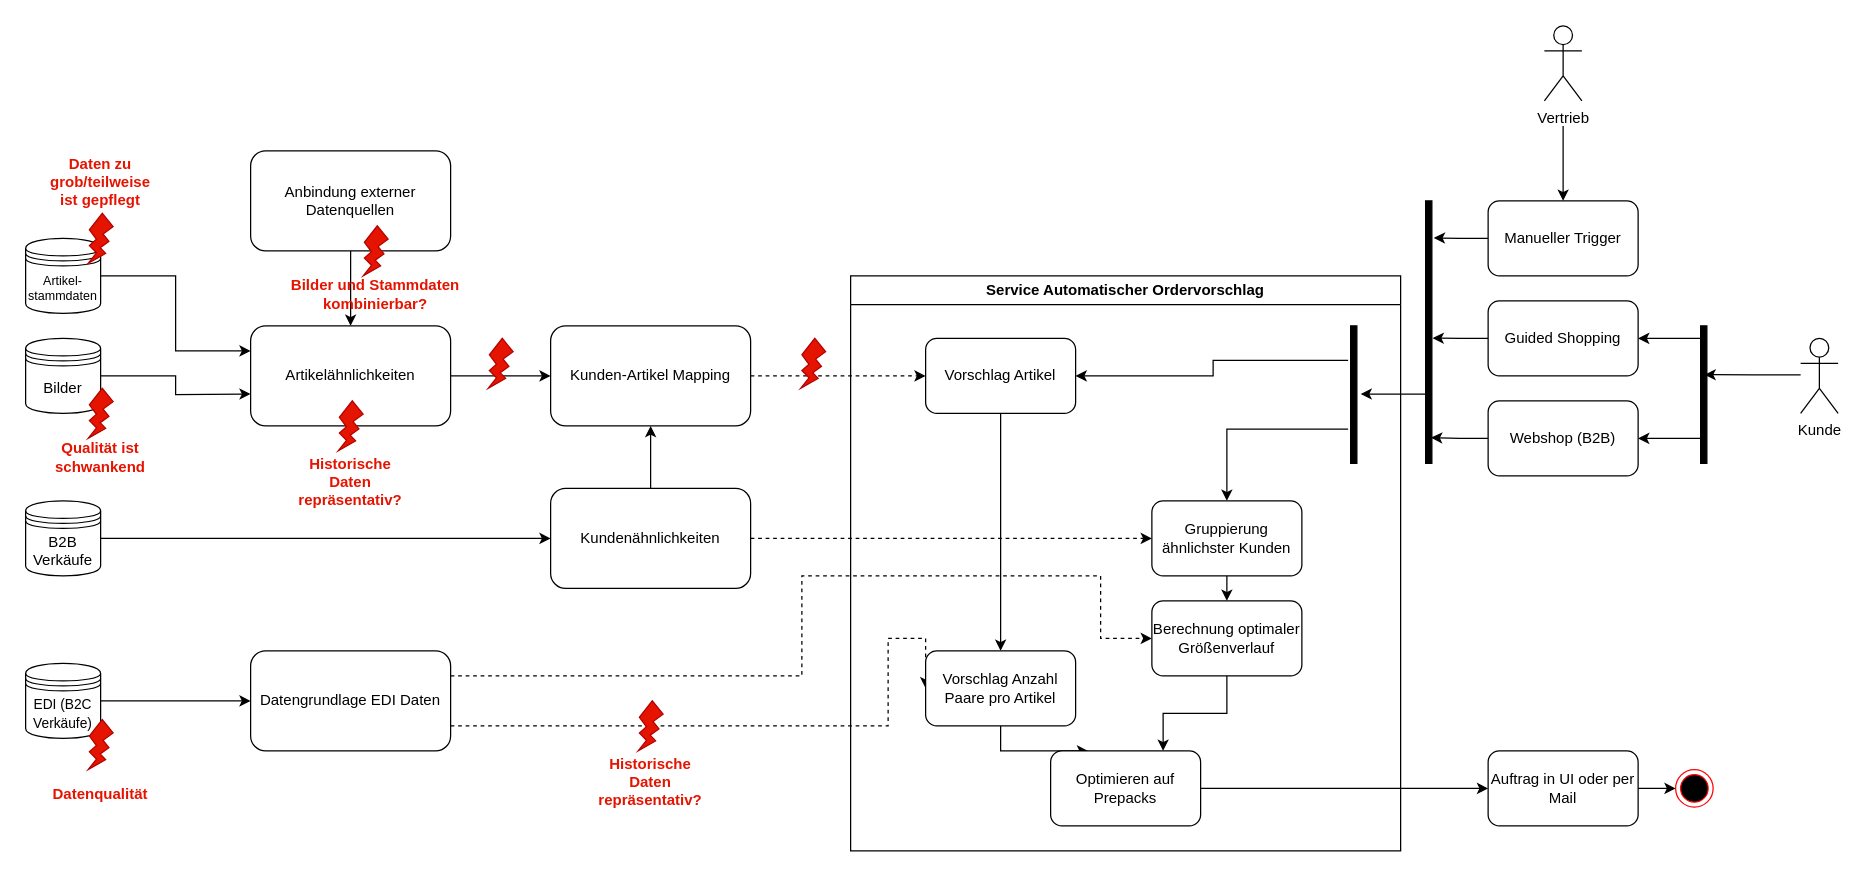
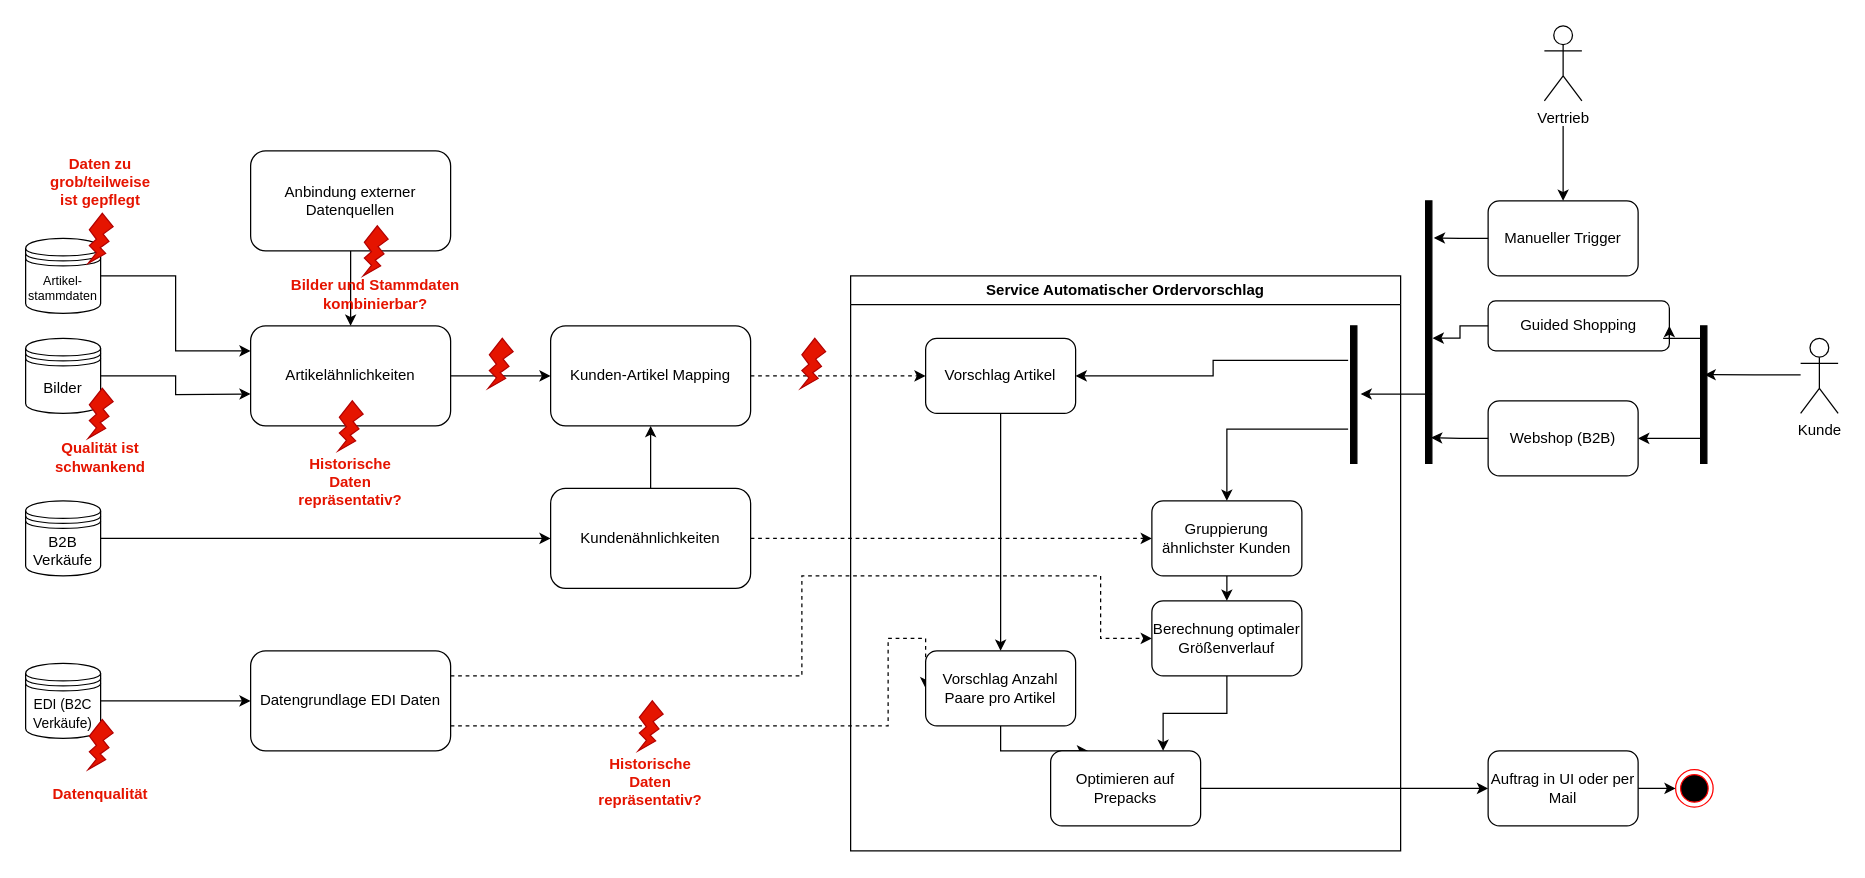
(1563, 338) -> (1579, 326)
